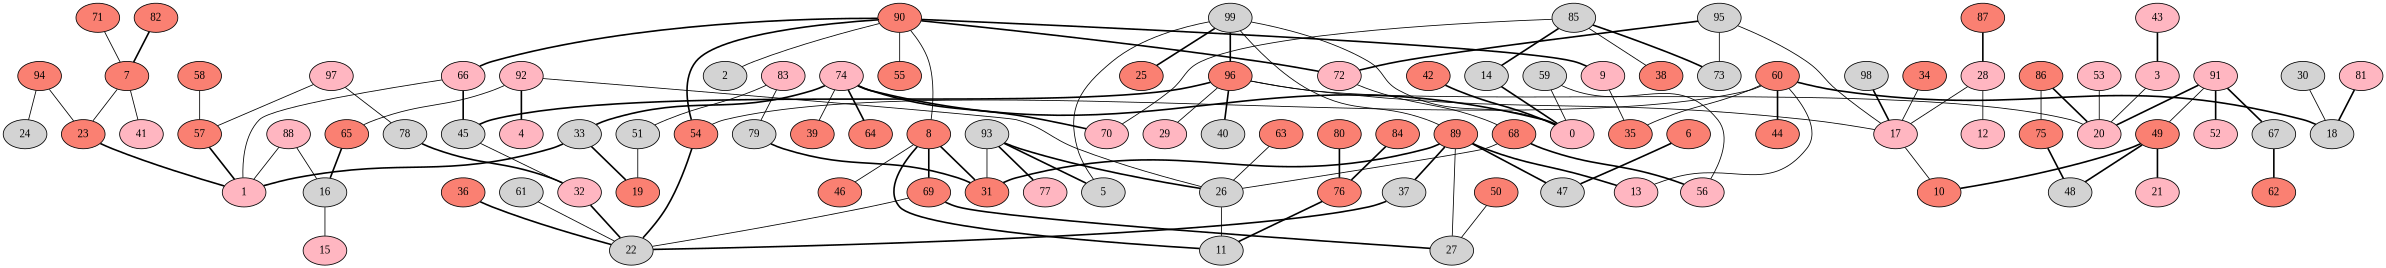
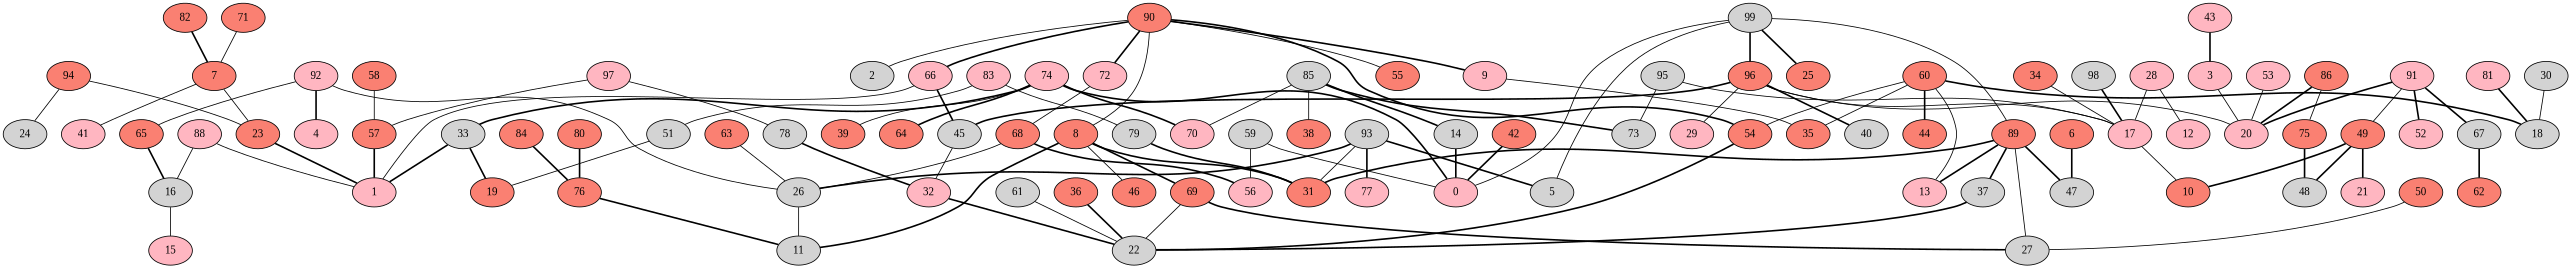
(1983, 18) -> none
(1520, 44) -> none
